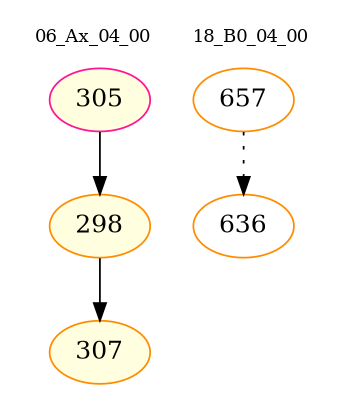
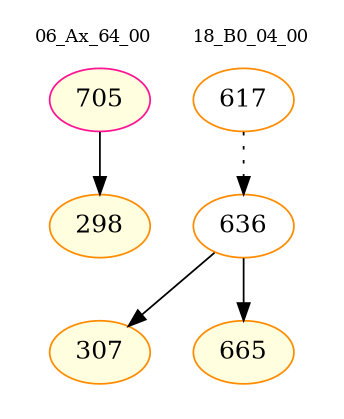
(93, 38) -> (93, 38)
(100, 100) -> (100, 100)
(244, 100) -> (244, 100)
(100, 281) -> (191, 273)
none -> (244, 352)
